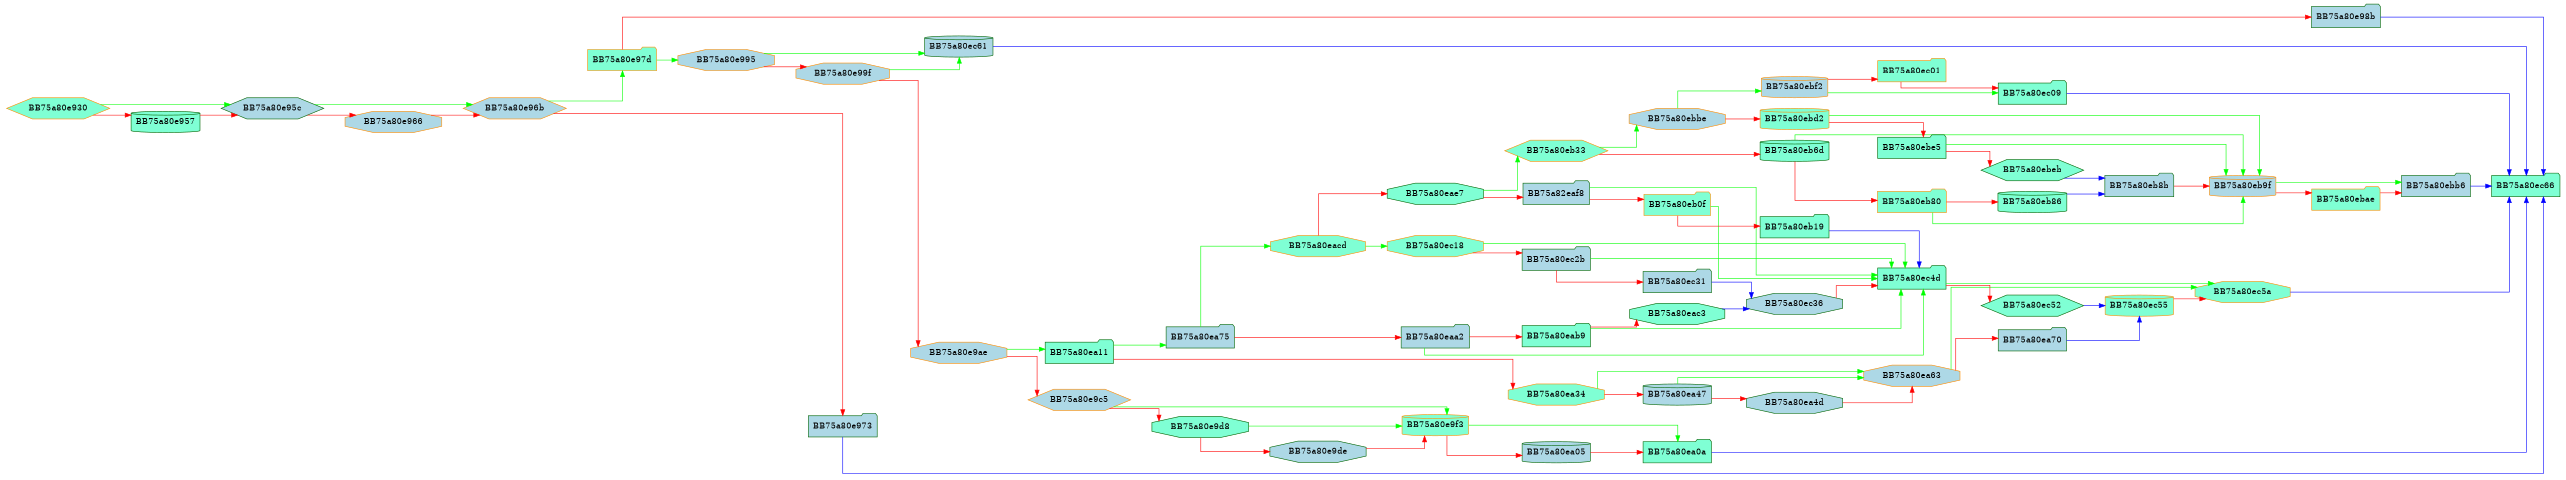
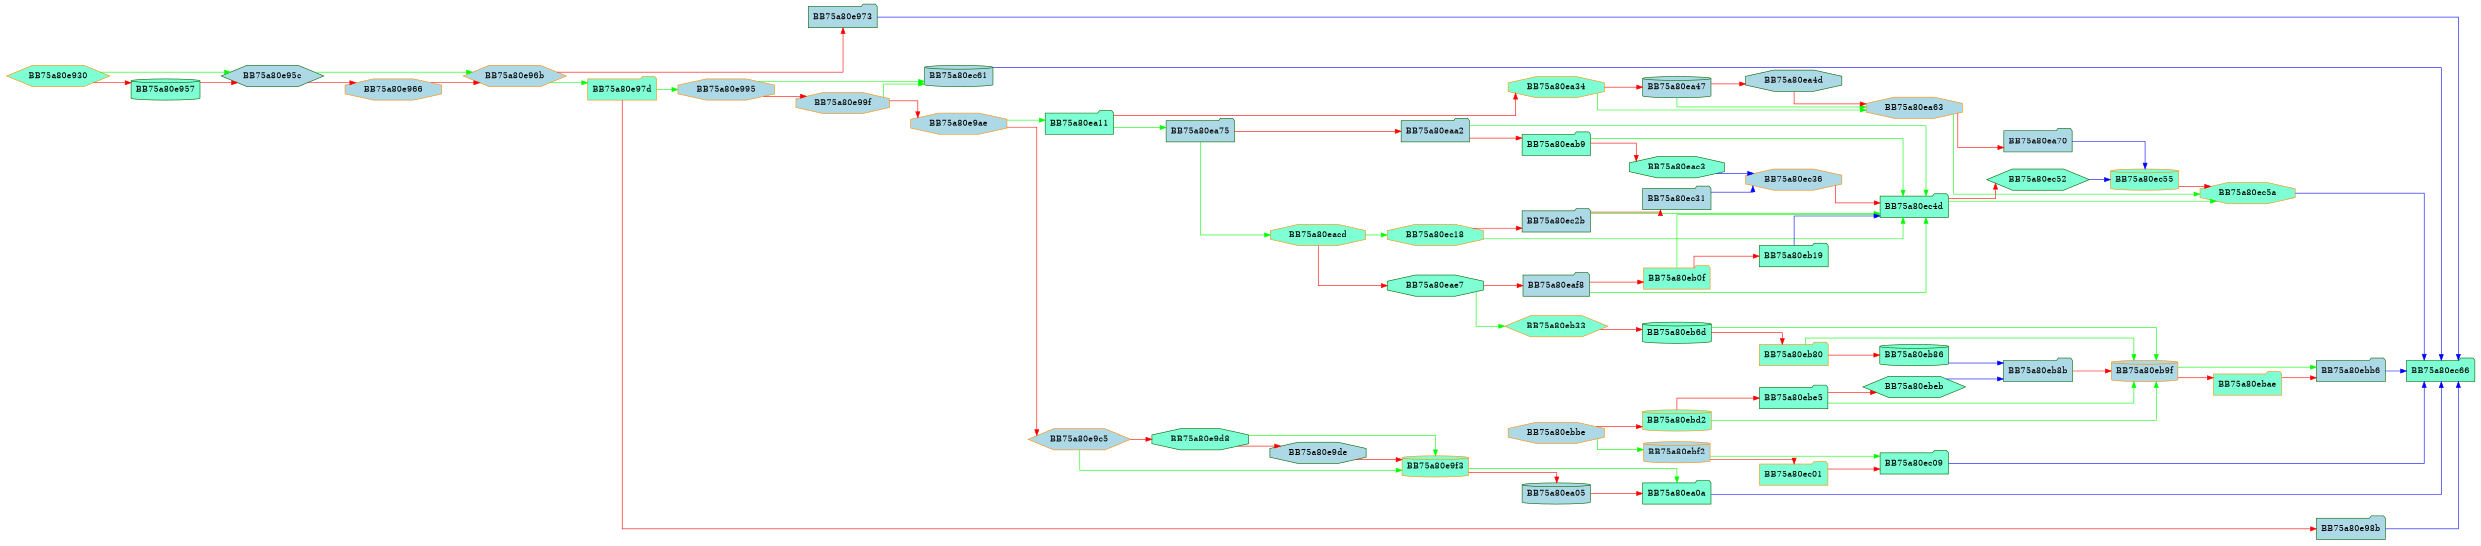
(1626, 147) -> none
(1556, 194) -> (1556, 286)
(1795, 304) -> (1794, 180)
